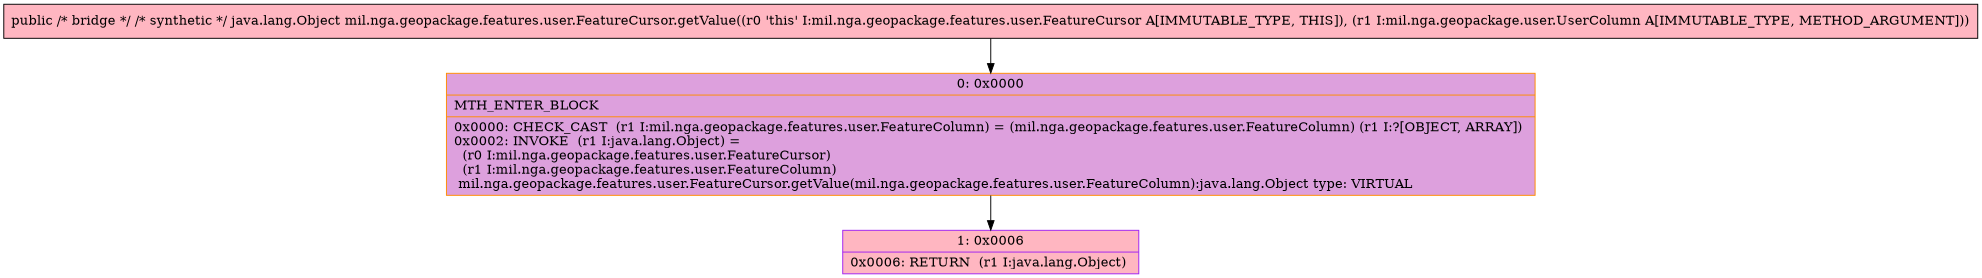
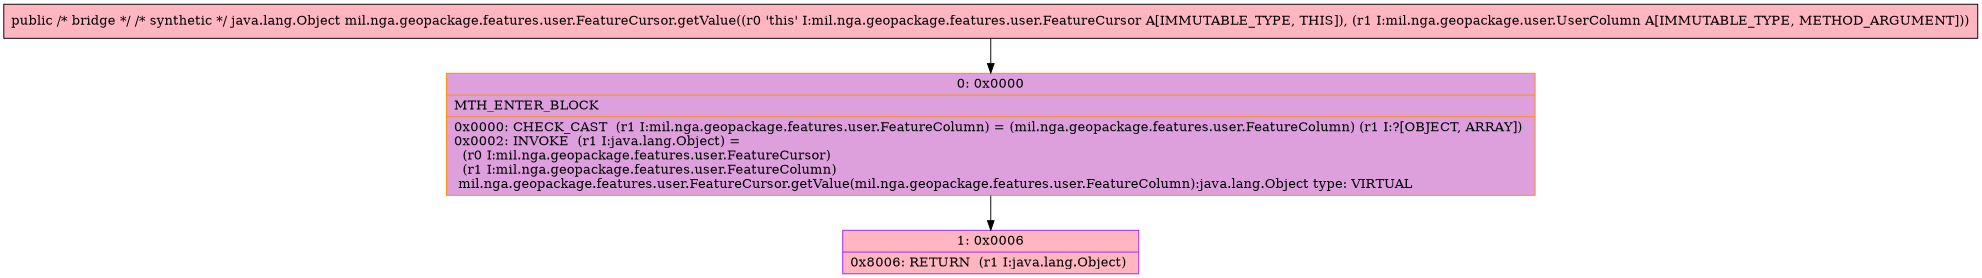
(991, 262) -> (991, 262)
